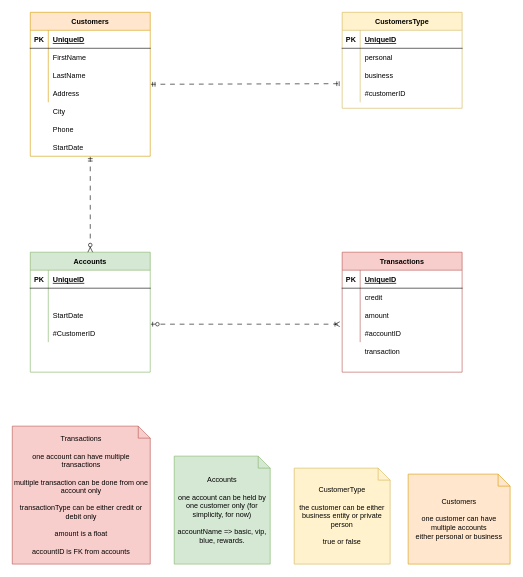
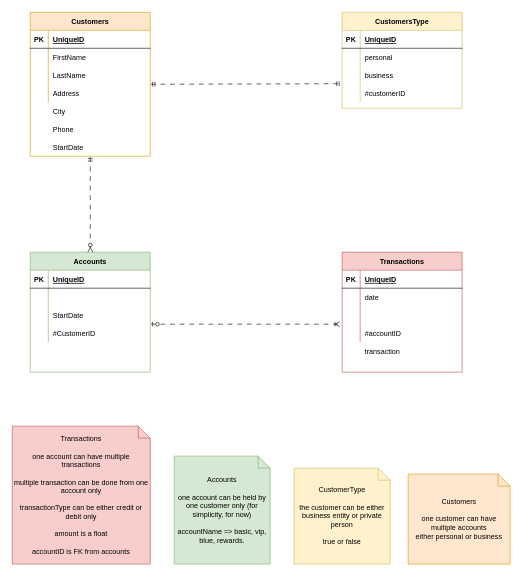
(376, 298) -> (373, 298)
(411, 315) -> none
